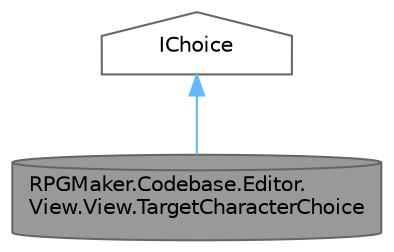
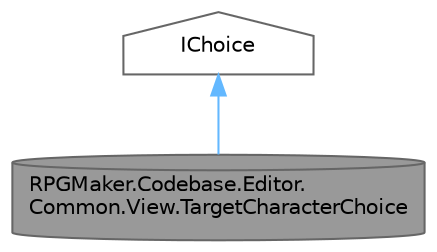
(197, 198) -> (218, 198)
